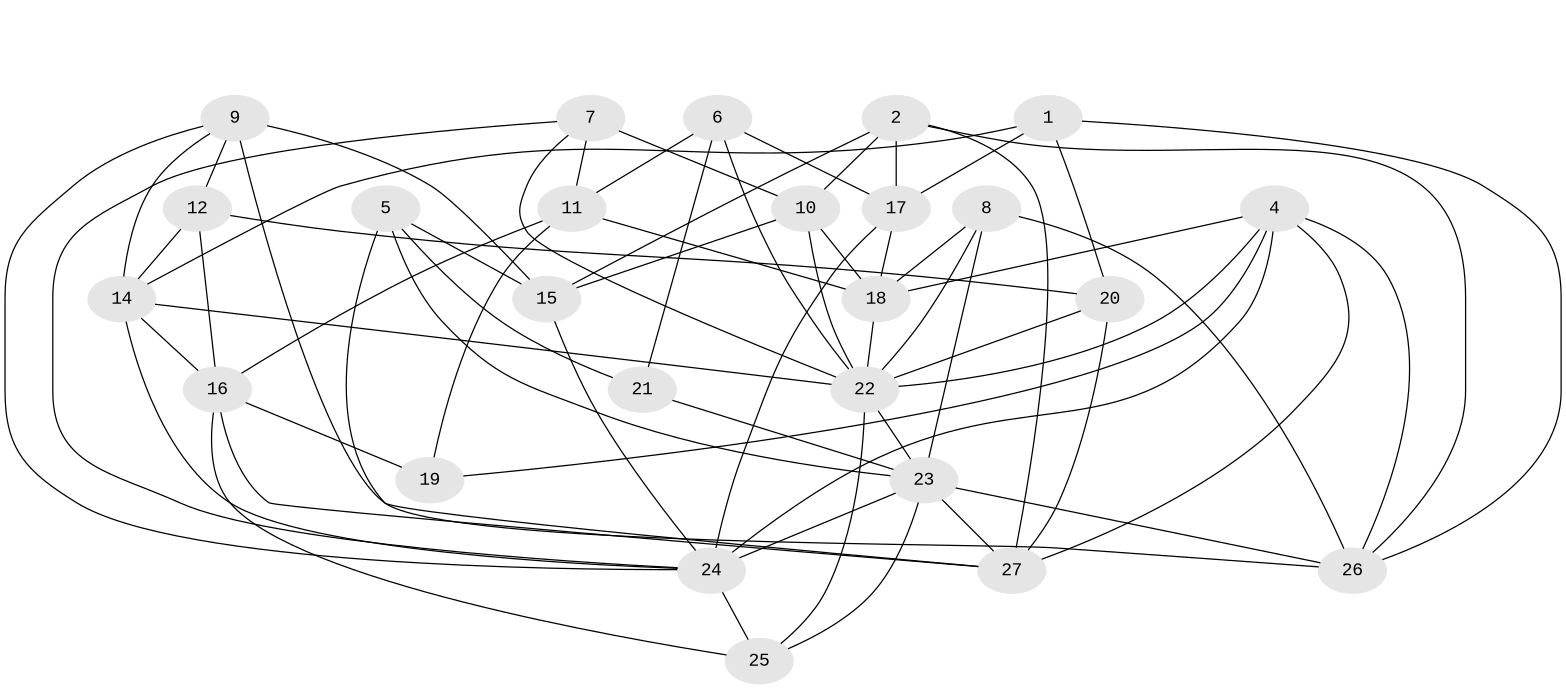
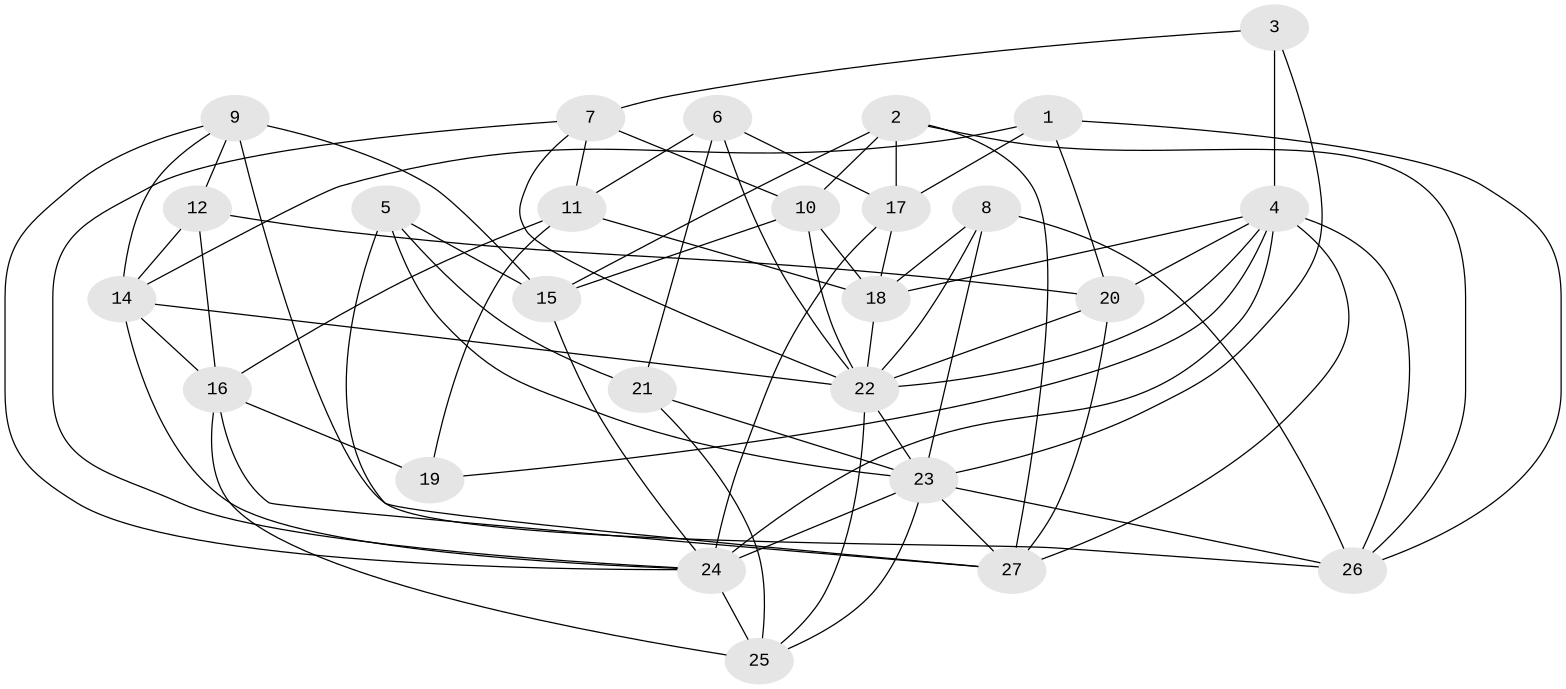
none -> (1275, 28)
none -> (1192, 254)
none -> (740, 512)
